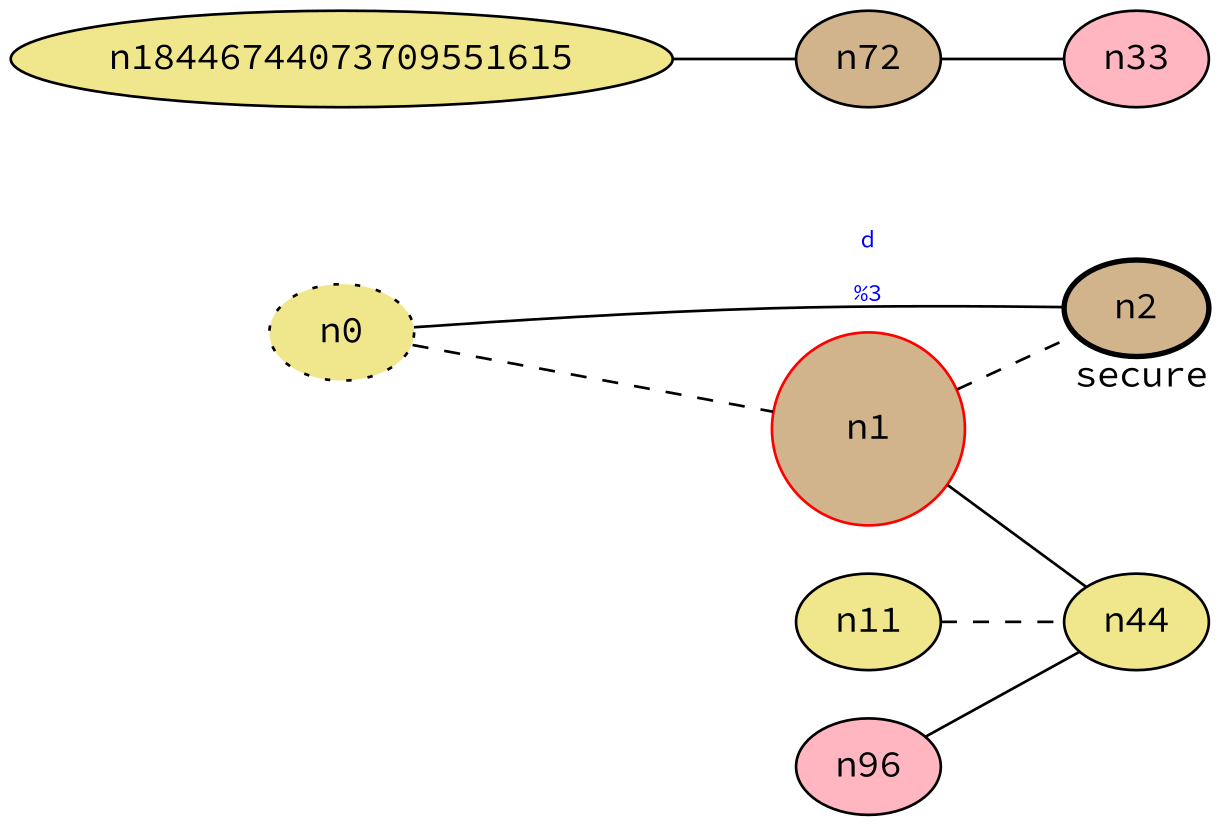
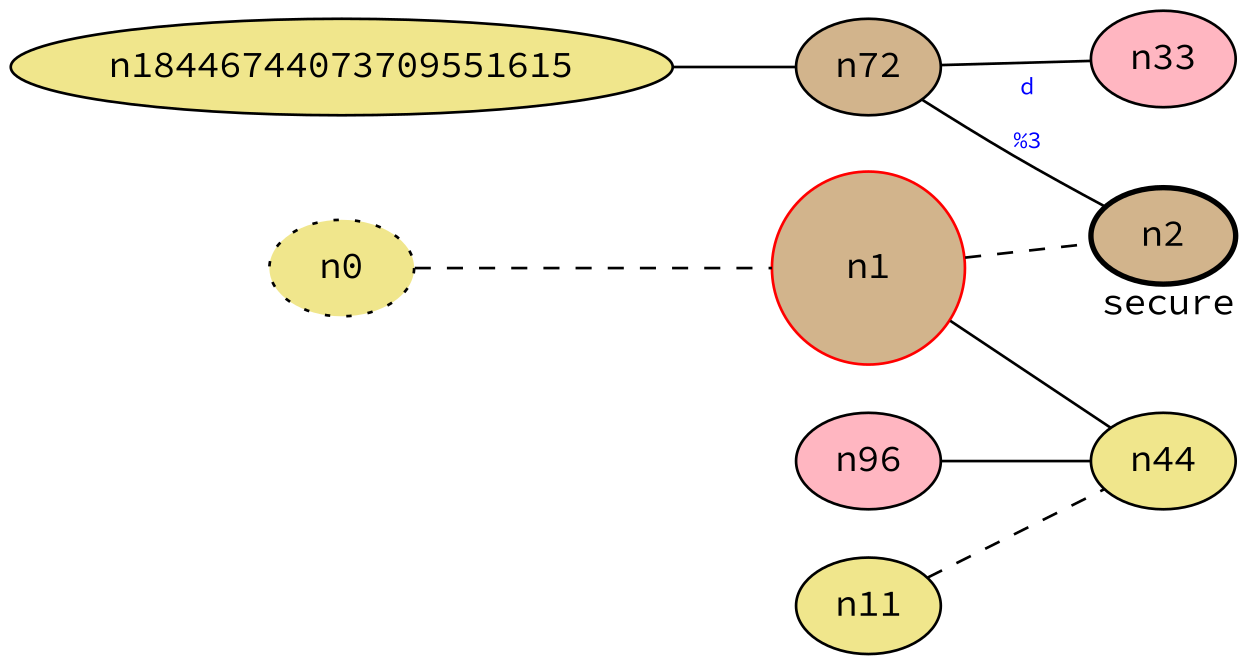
(739, 309) -> (1012, 155)
